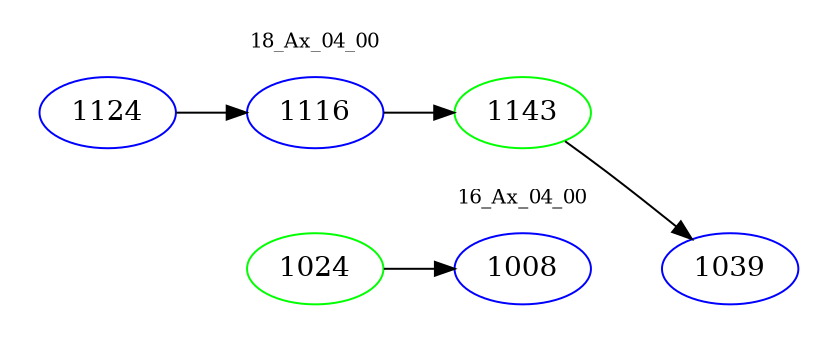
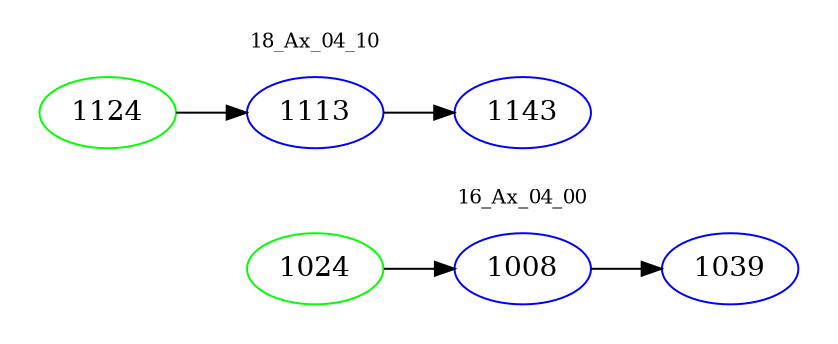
(315, 42) -> (315, 42)
(108, 113) -> (108, 113)
(315, 113) -> (315, 113)
(523, 113) -> (523, 113)
(635, 194) -> (616, 269)
